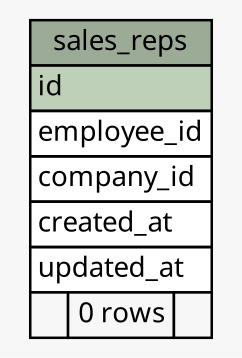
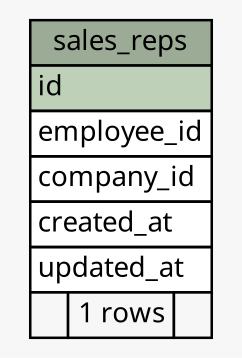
(122, 314) -> (122, 314)
